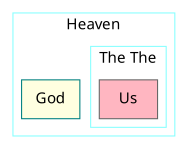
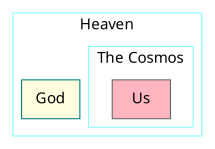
(128, 59) -> (141, 59)
